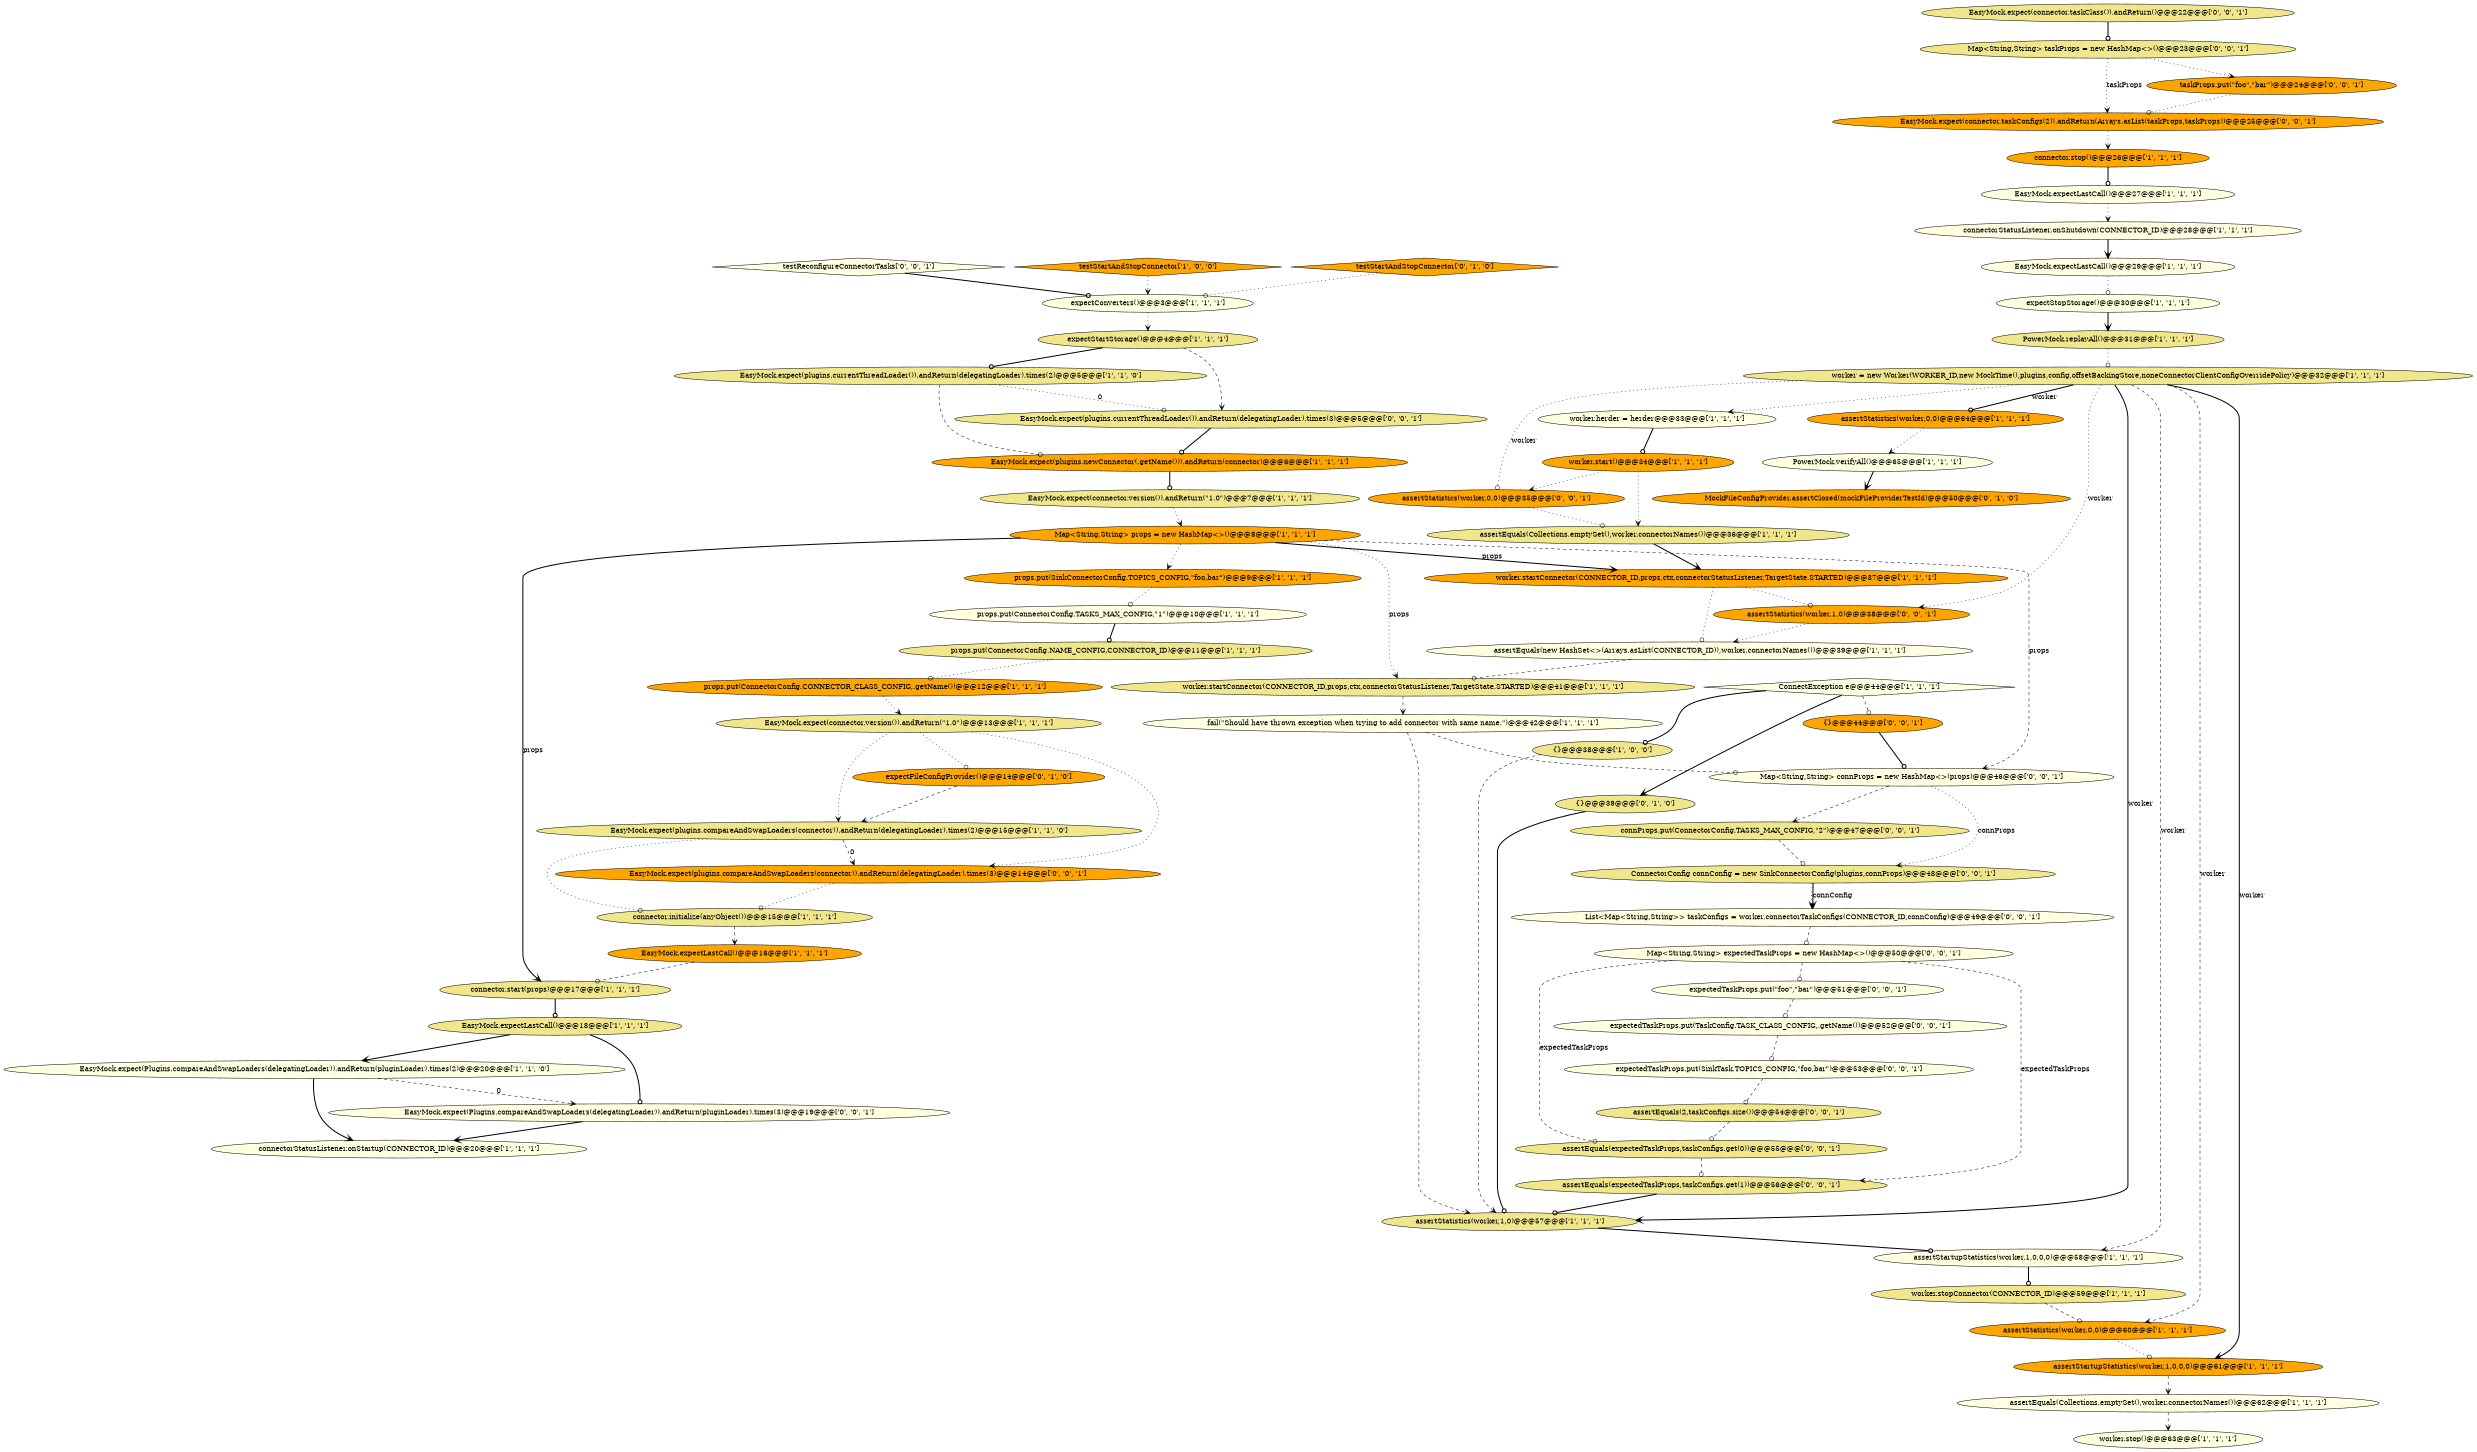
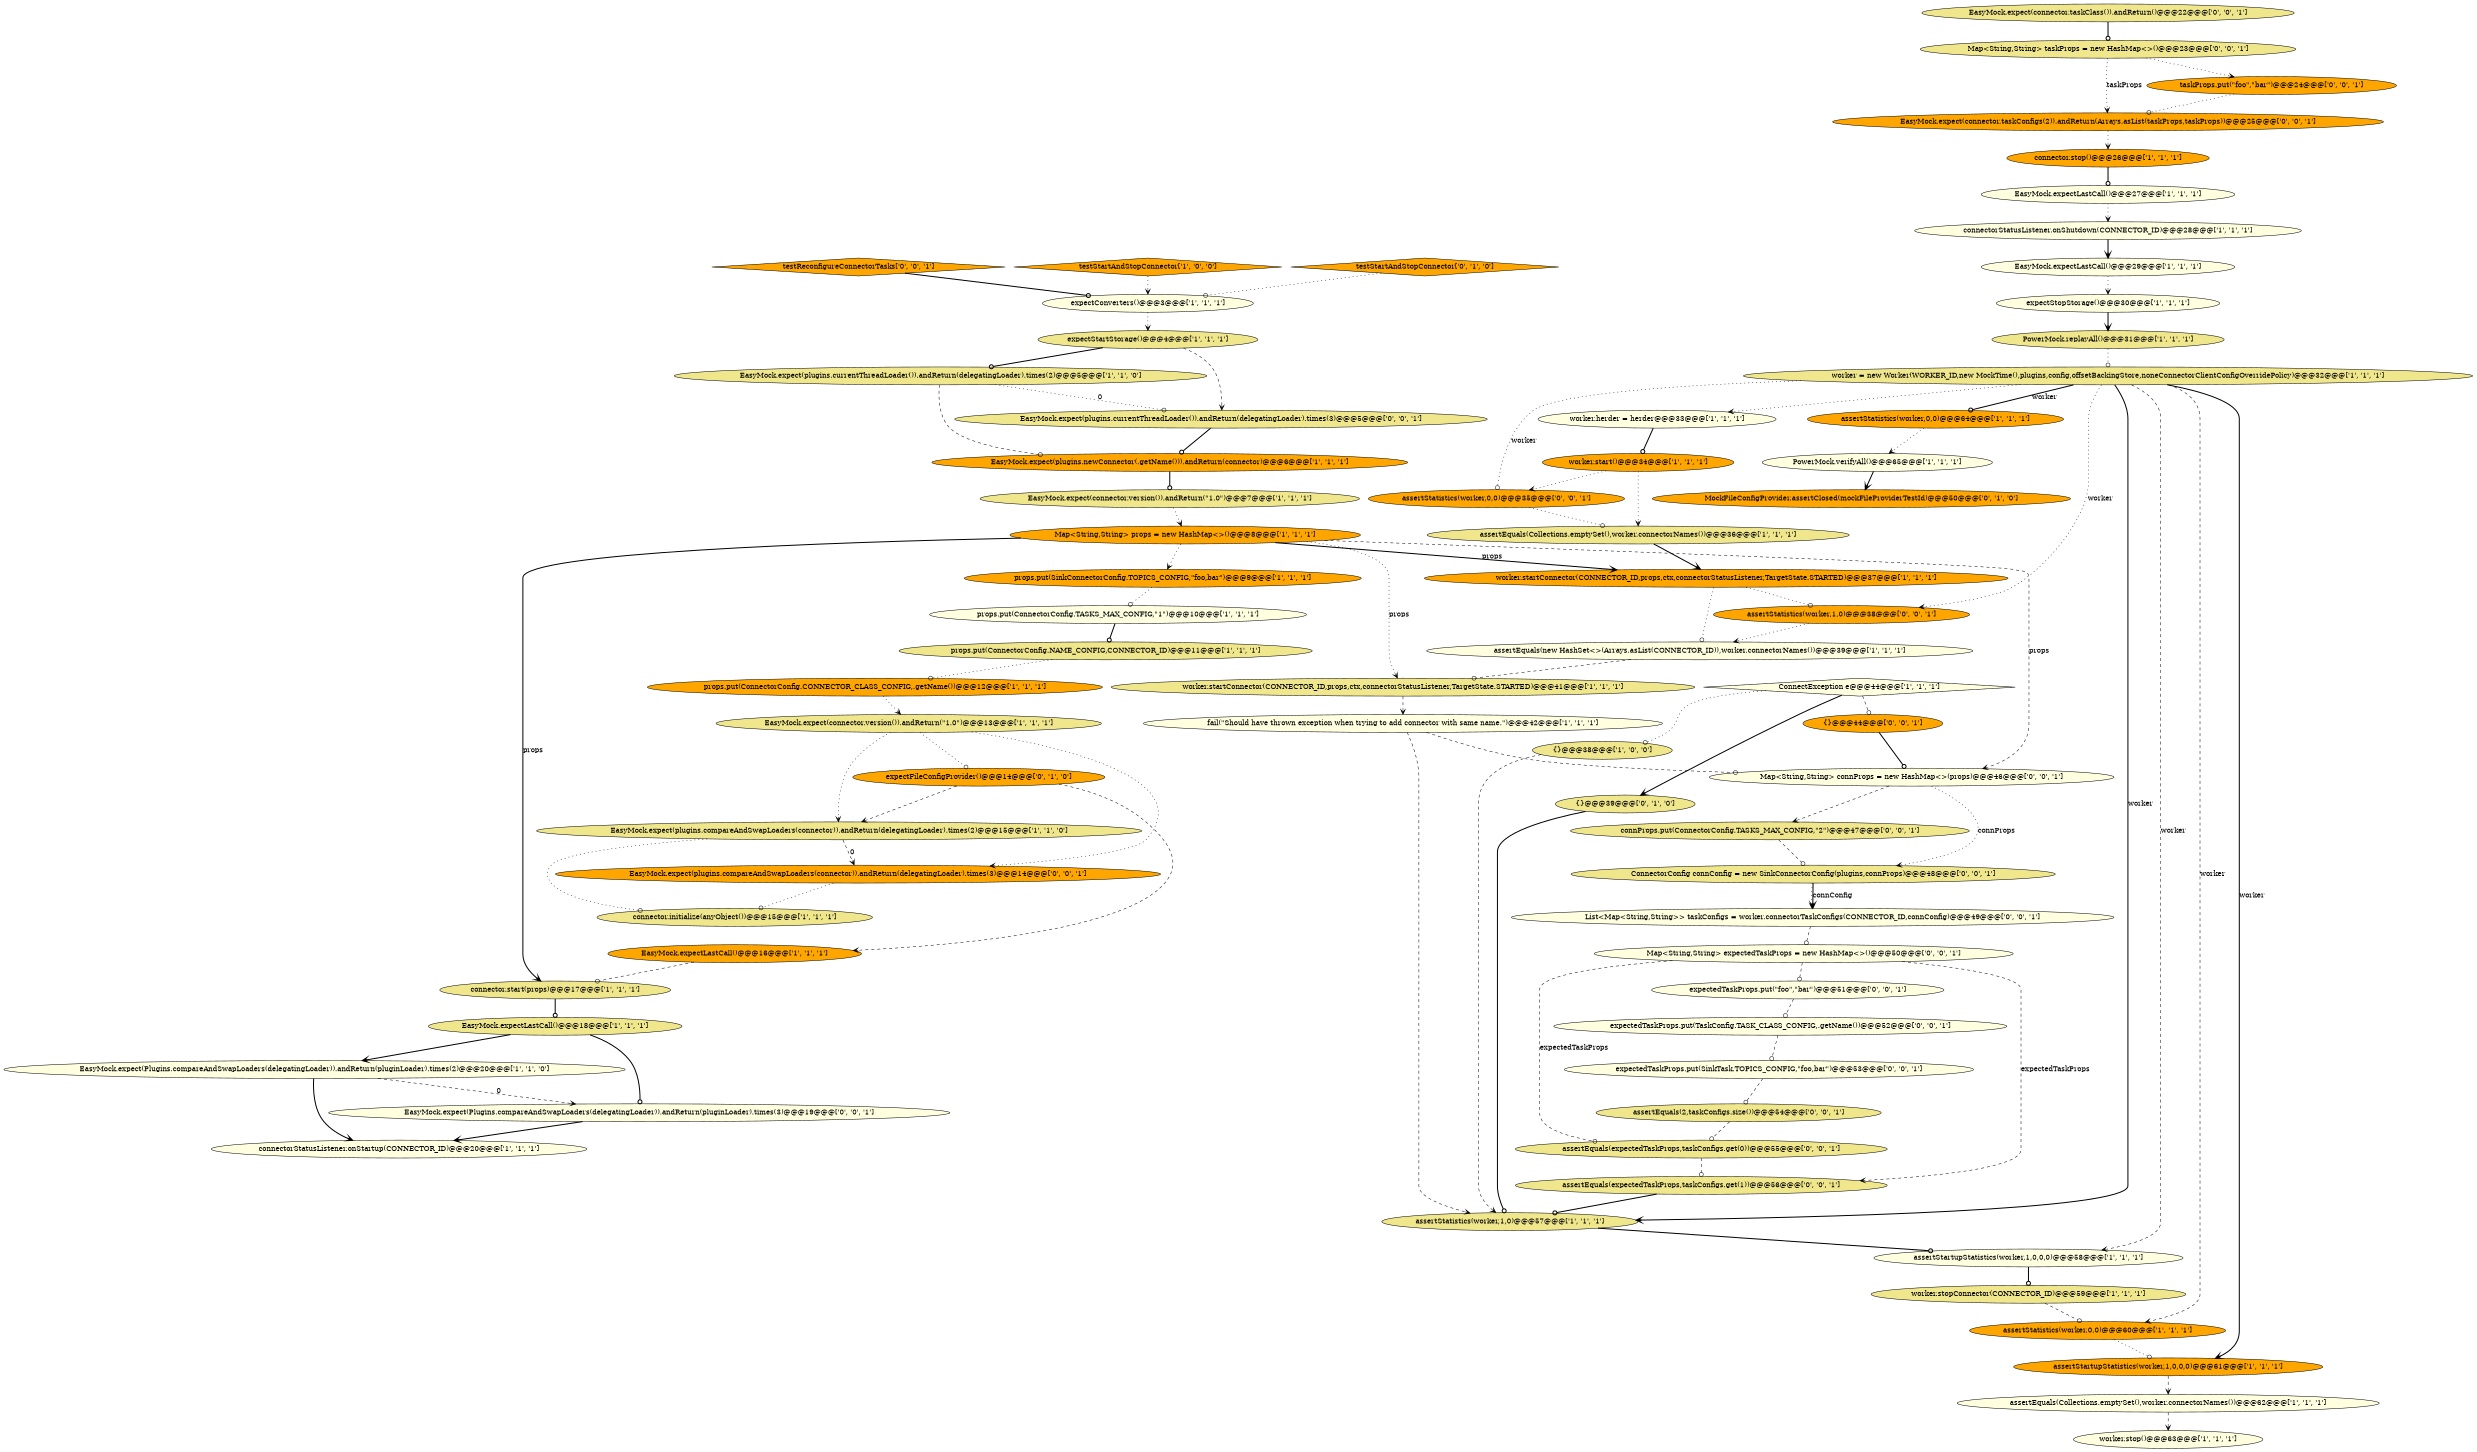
(859, 267) -> (859, 267)
(2108, 283) -> (2108, 283)
(1699, 701) -> (1699, 701)
(735, 933) -> (1099, 917)
